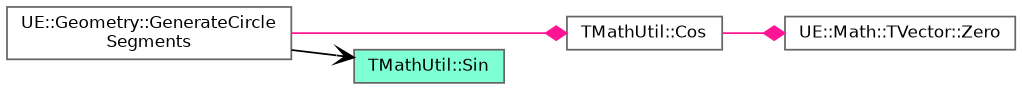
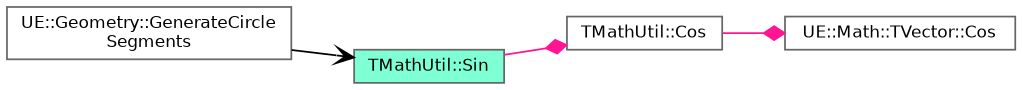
(419, 33) -> (525, 52)
(900, 33) -> (900, 33)
